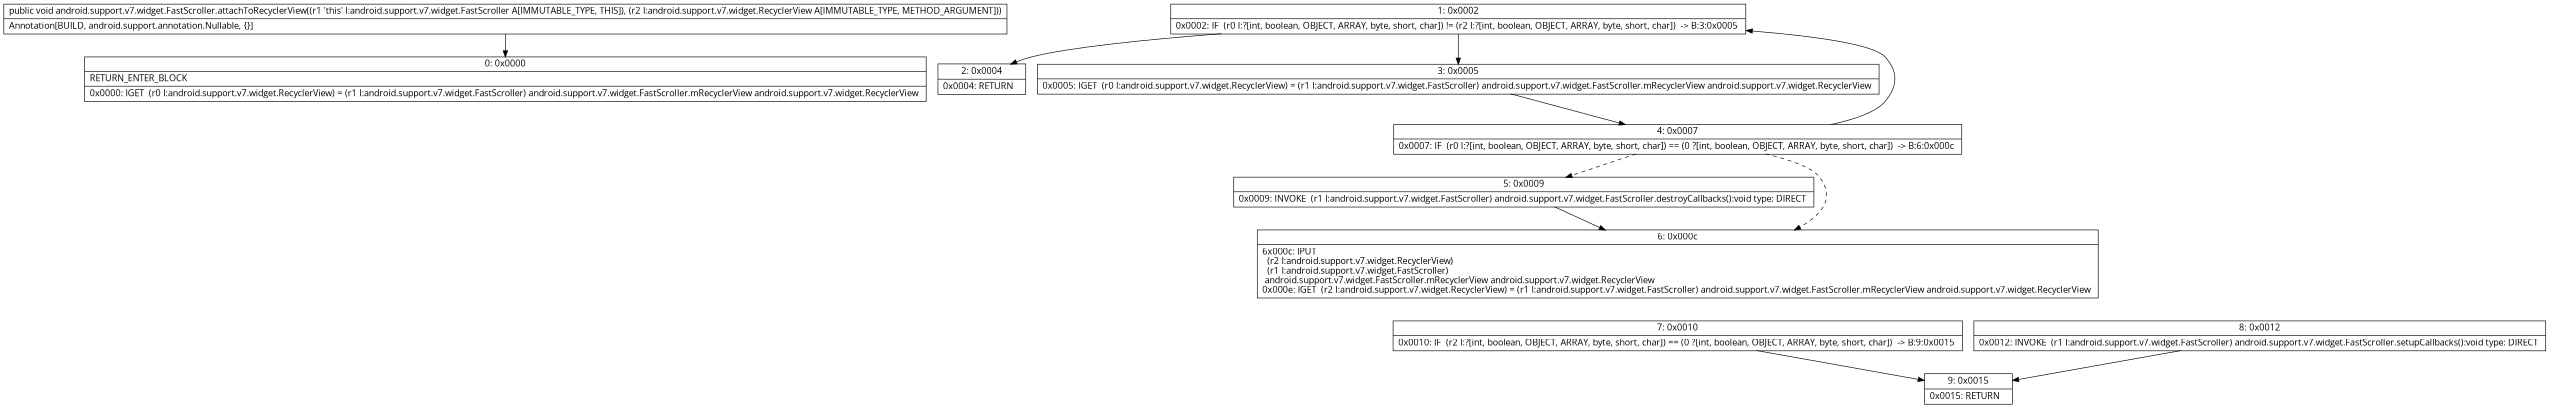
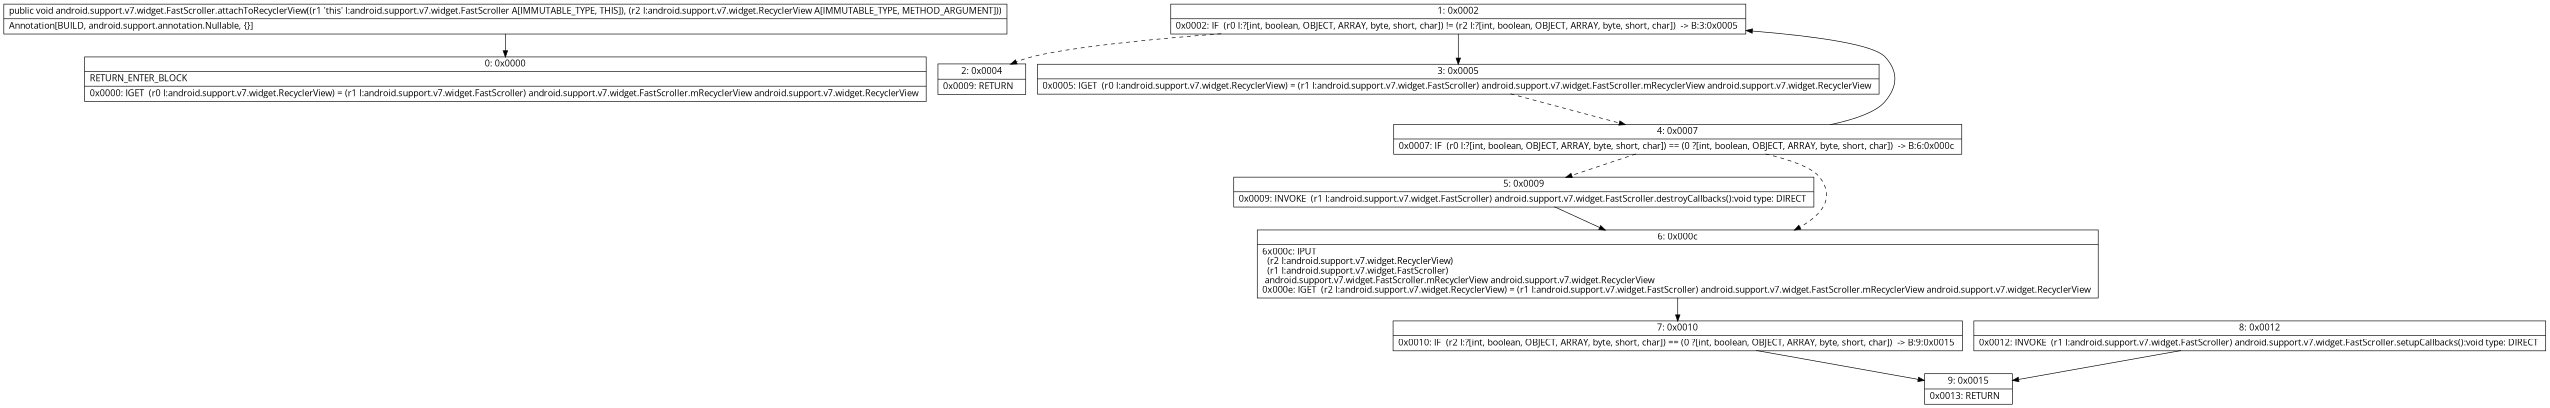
(1118, 43) -> (1118, 43)
(982, 87) -> (982, 87)
(1565, 108) -> (1565, 108)
none -> (1678, 306)
(1968, 396) -> (1968, 396)
